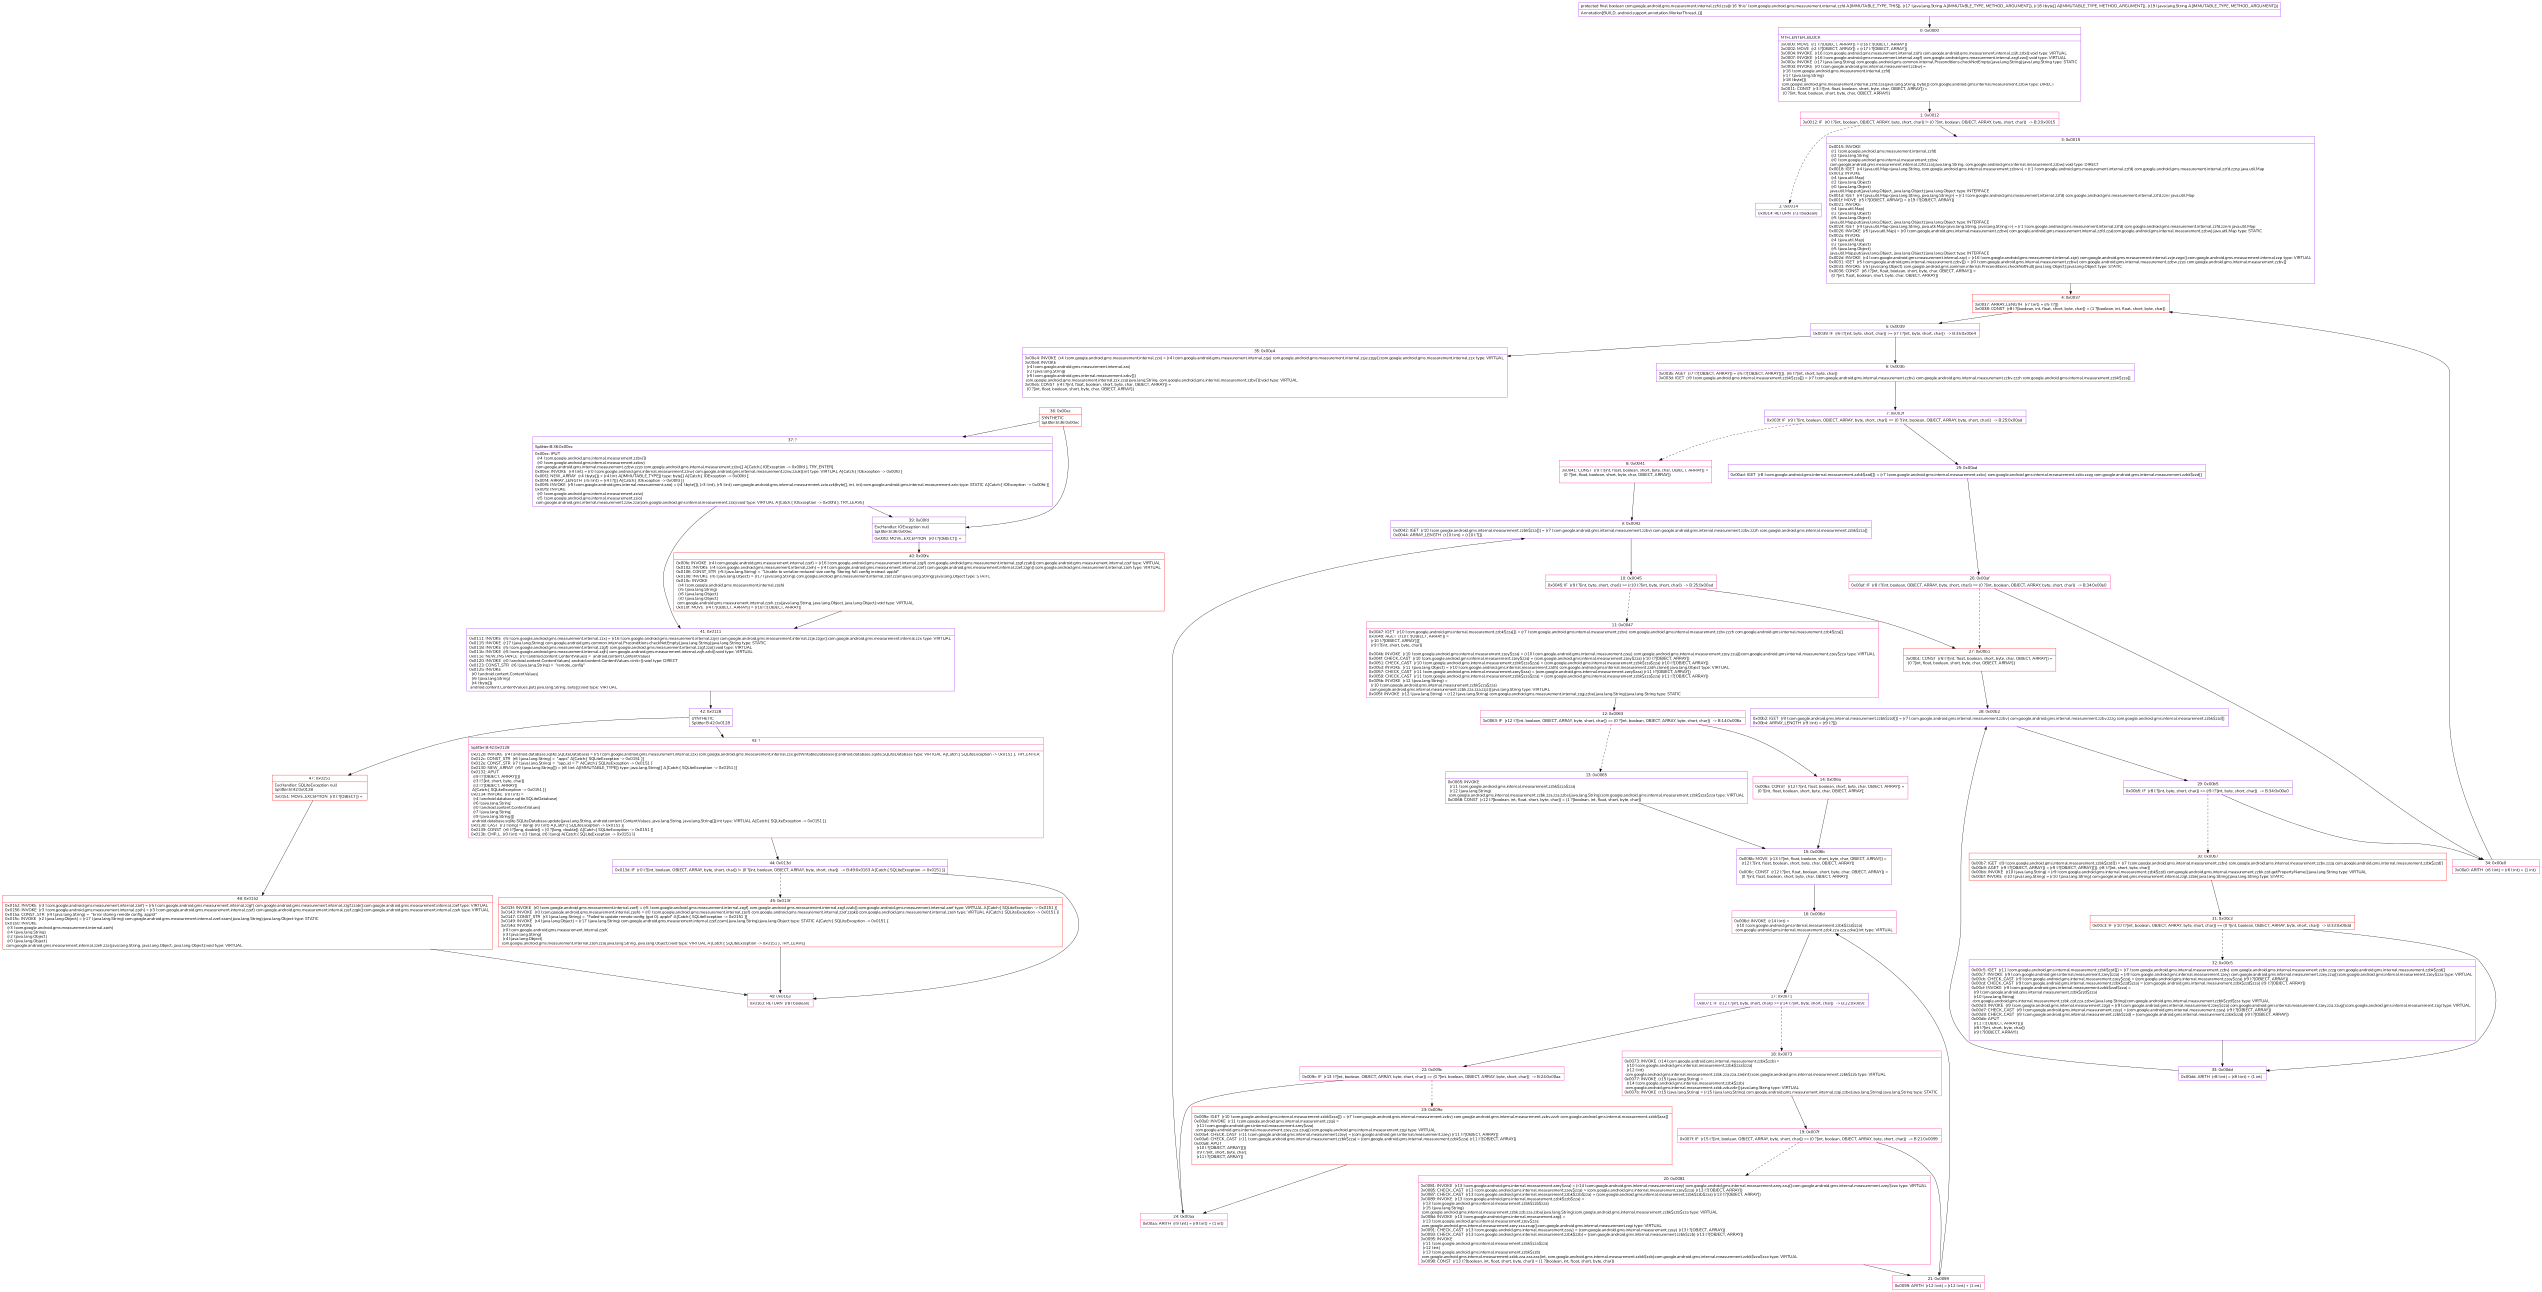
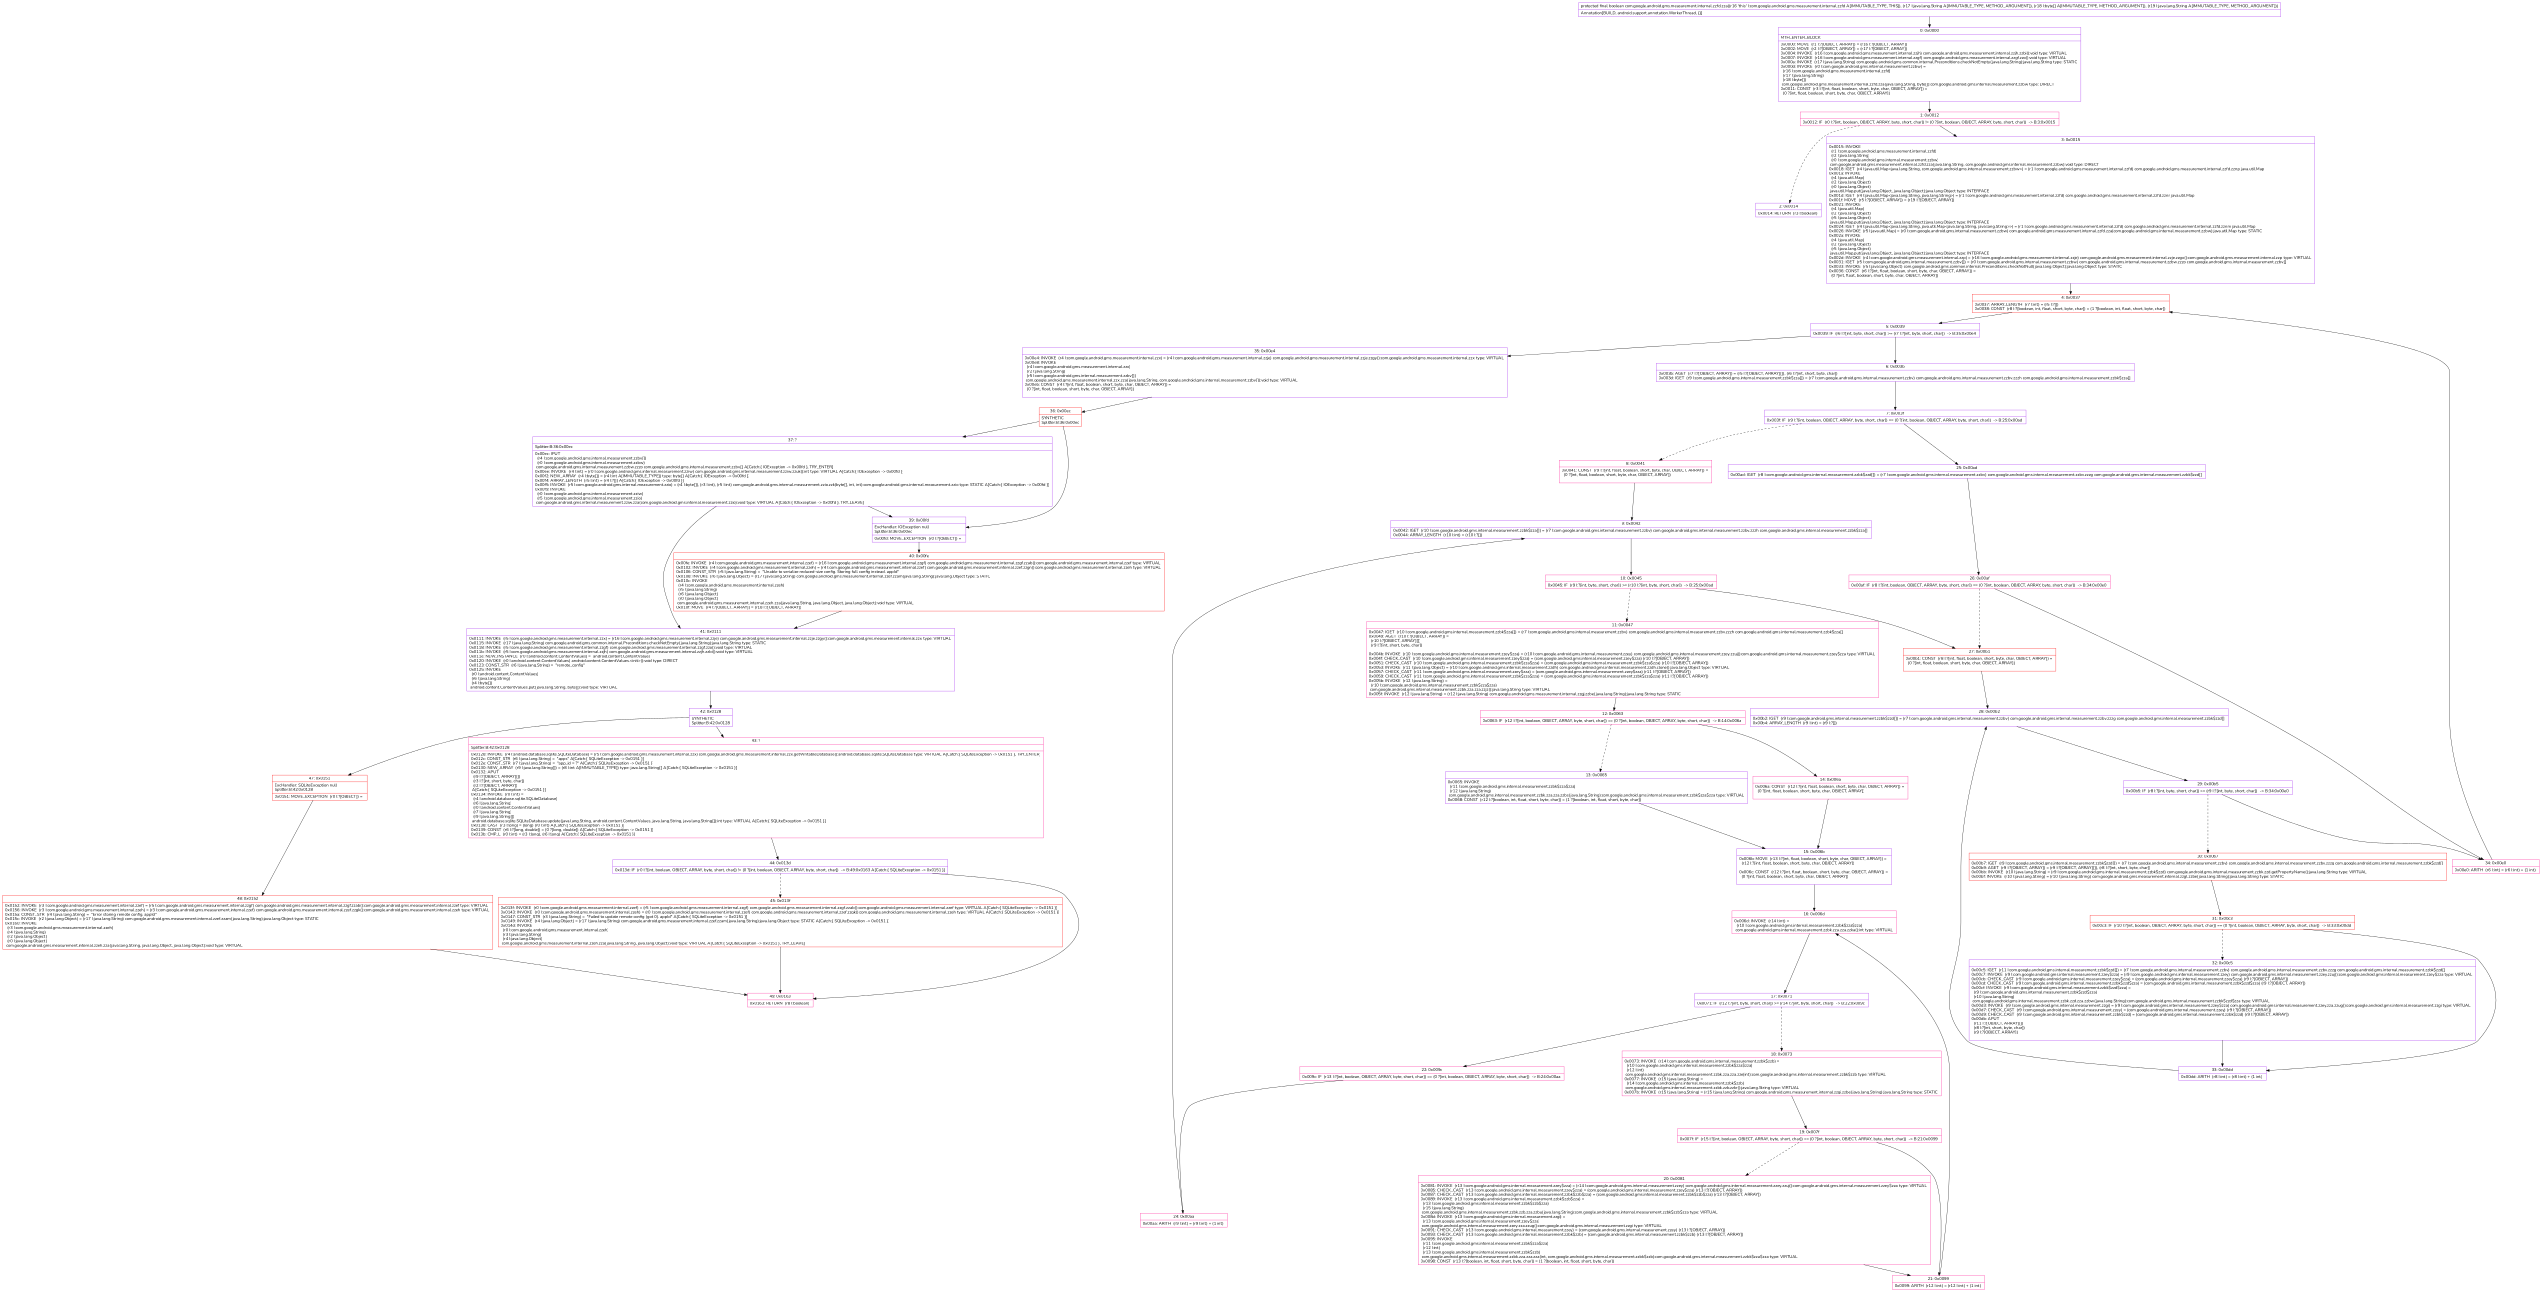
none -> (1118, 404)
(1432, 1136) -> none
